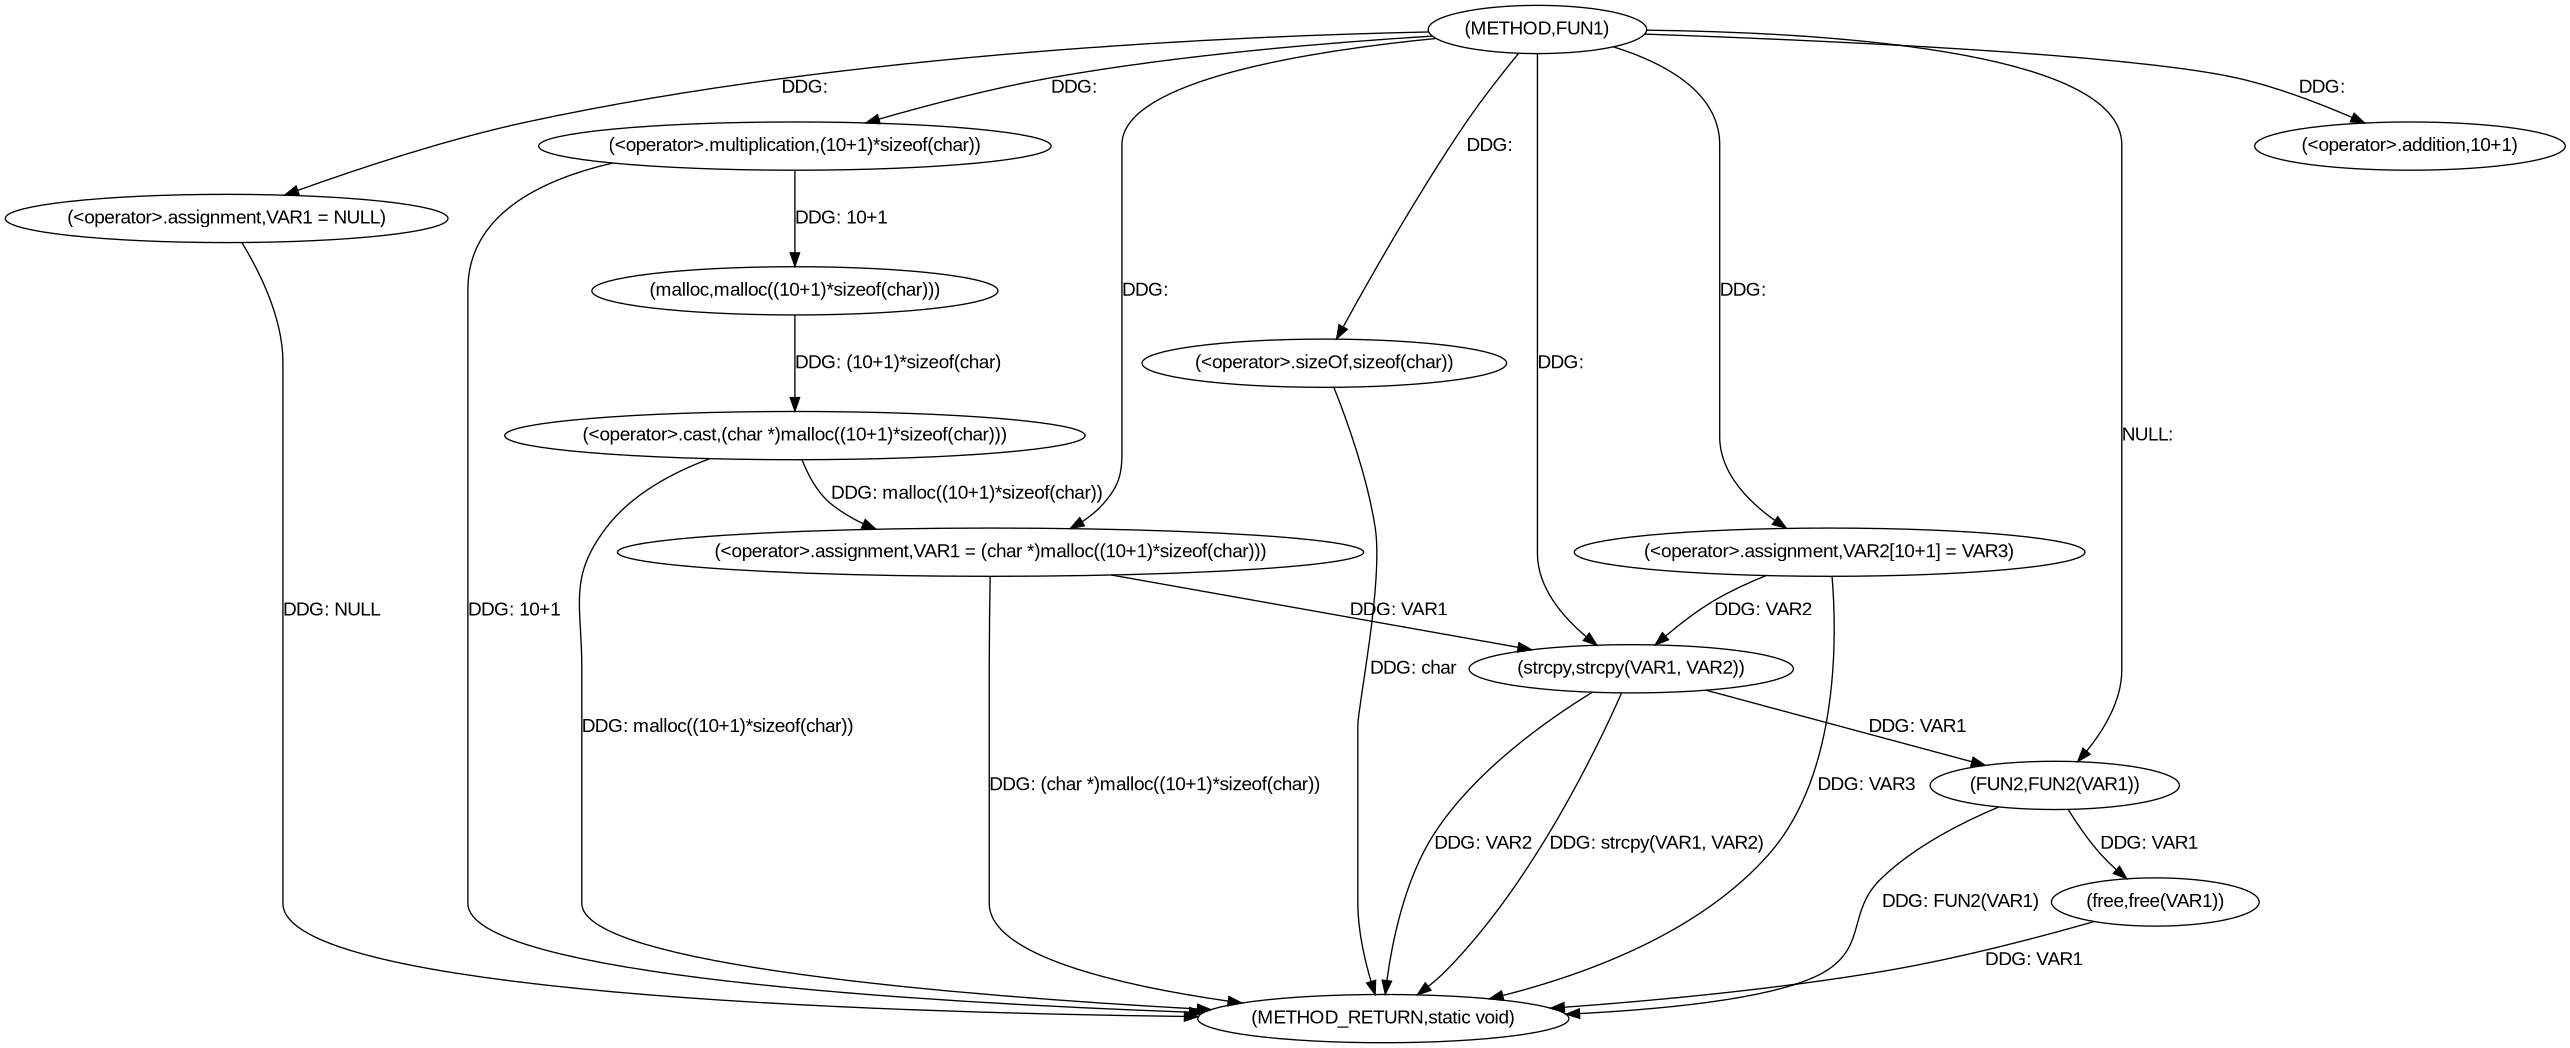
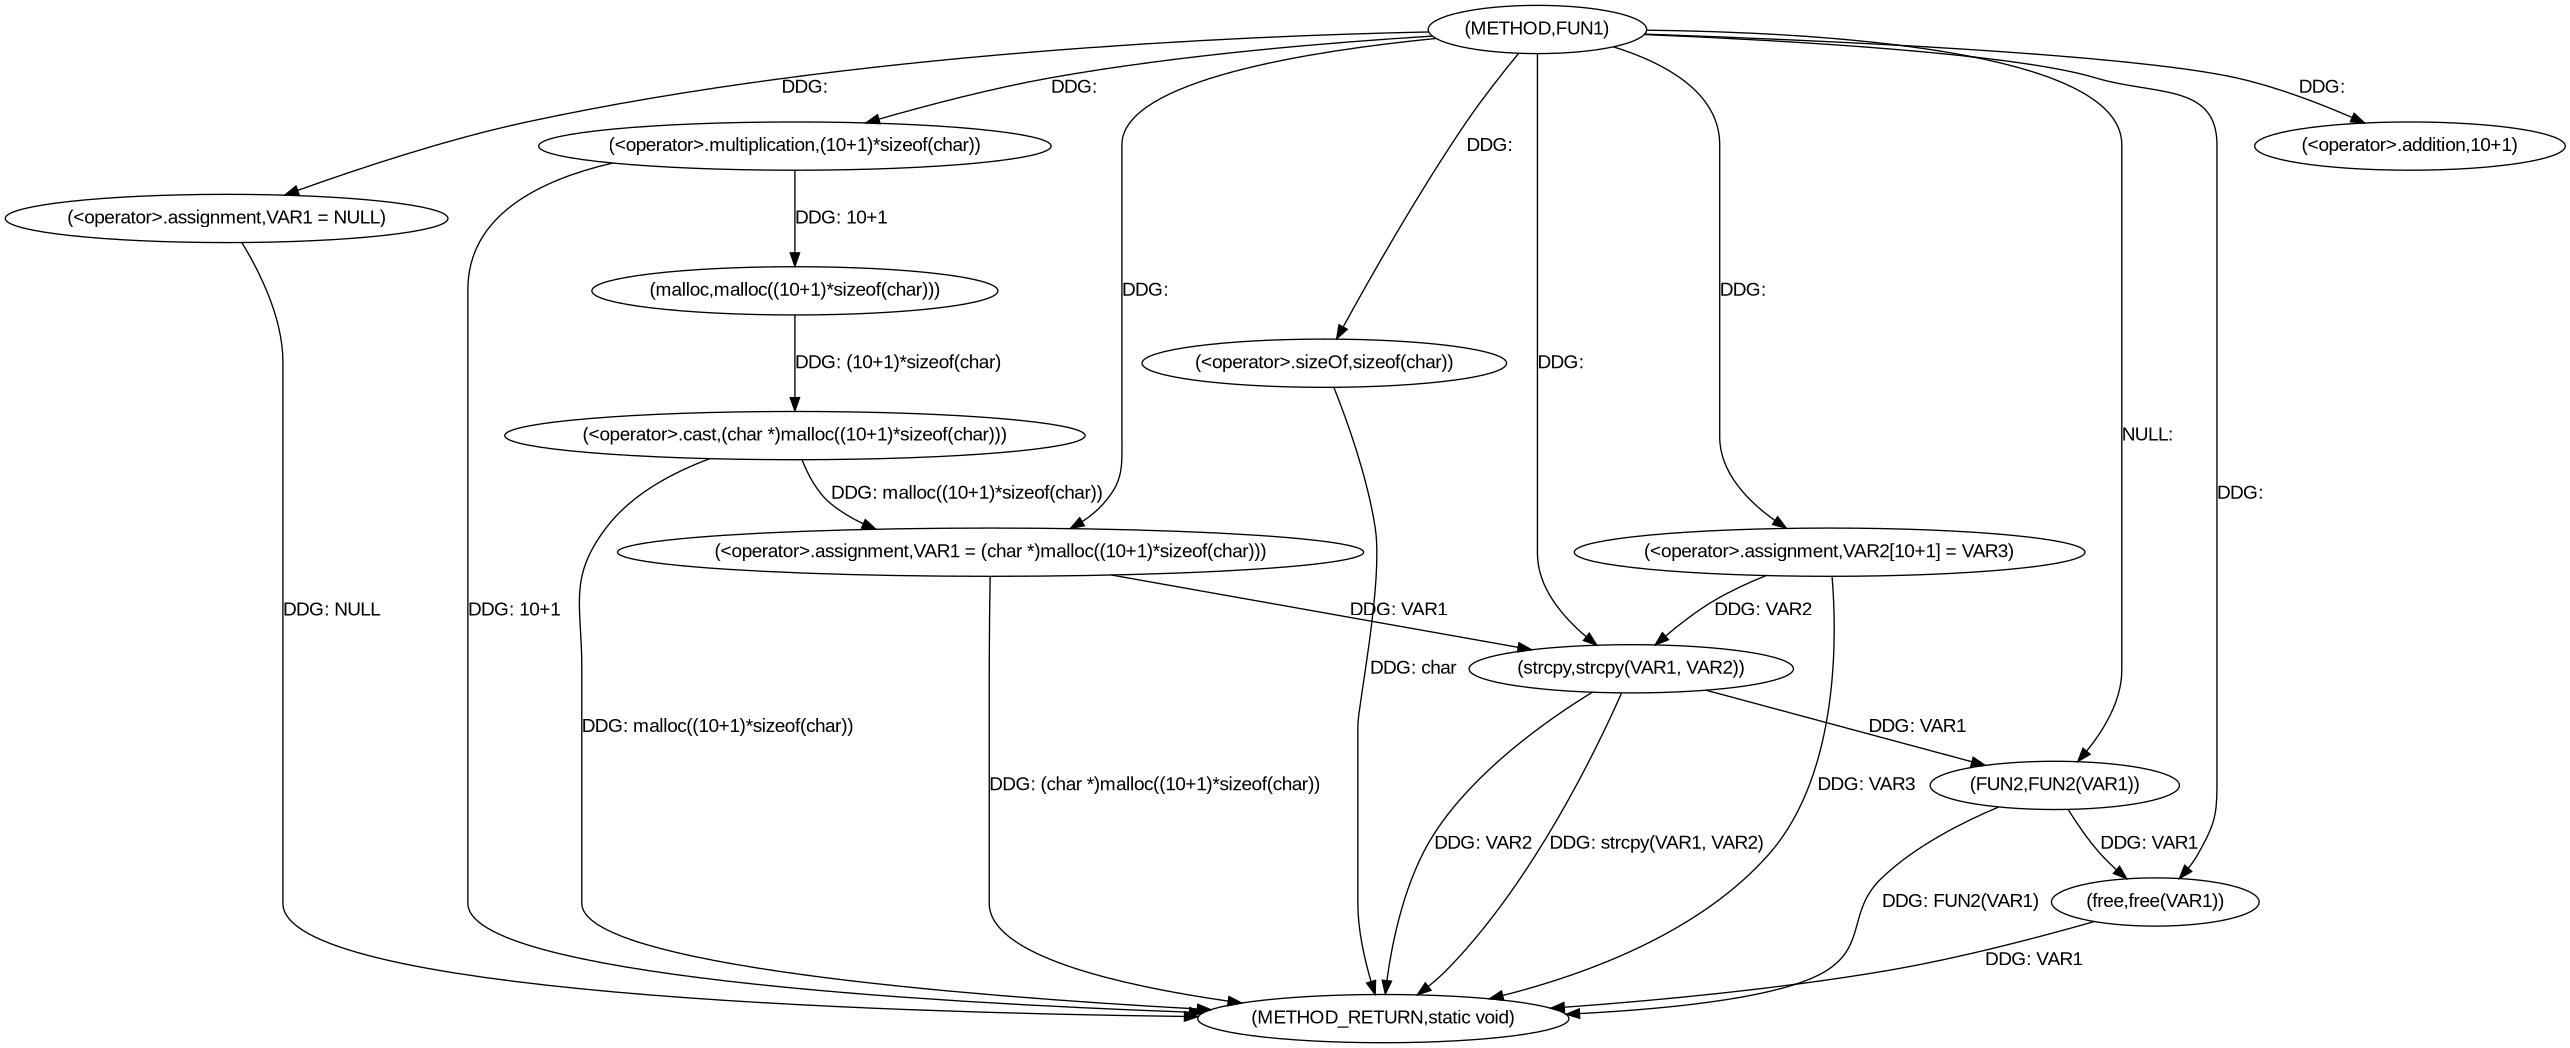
none -> (2217, 206)
